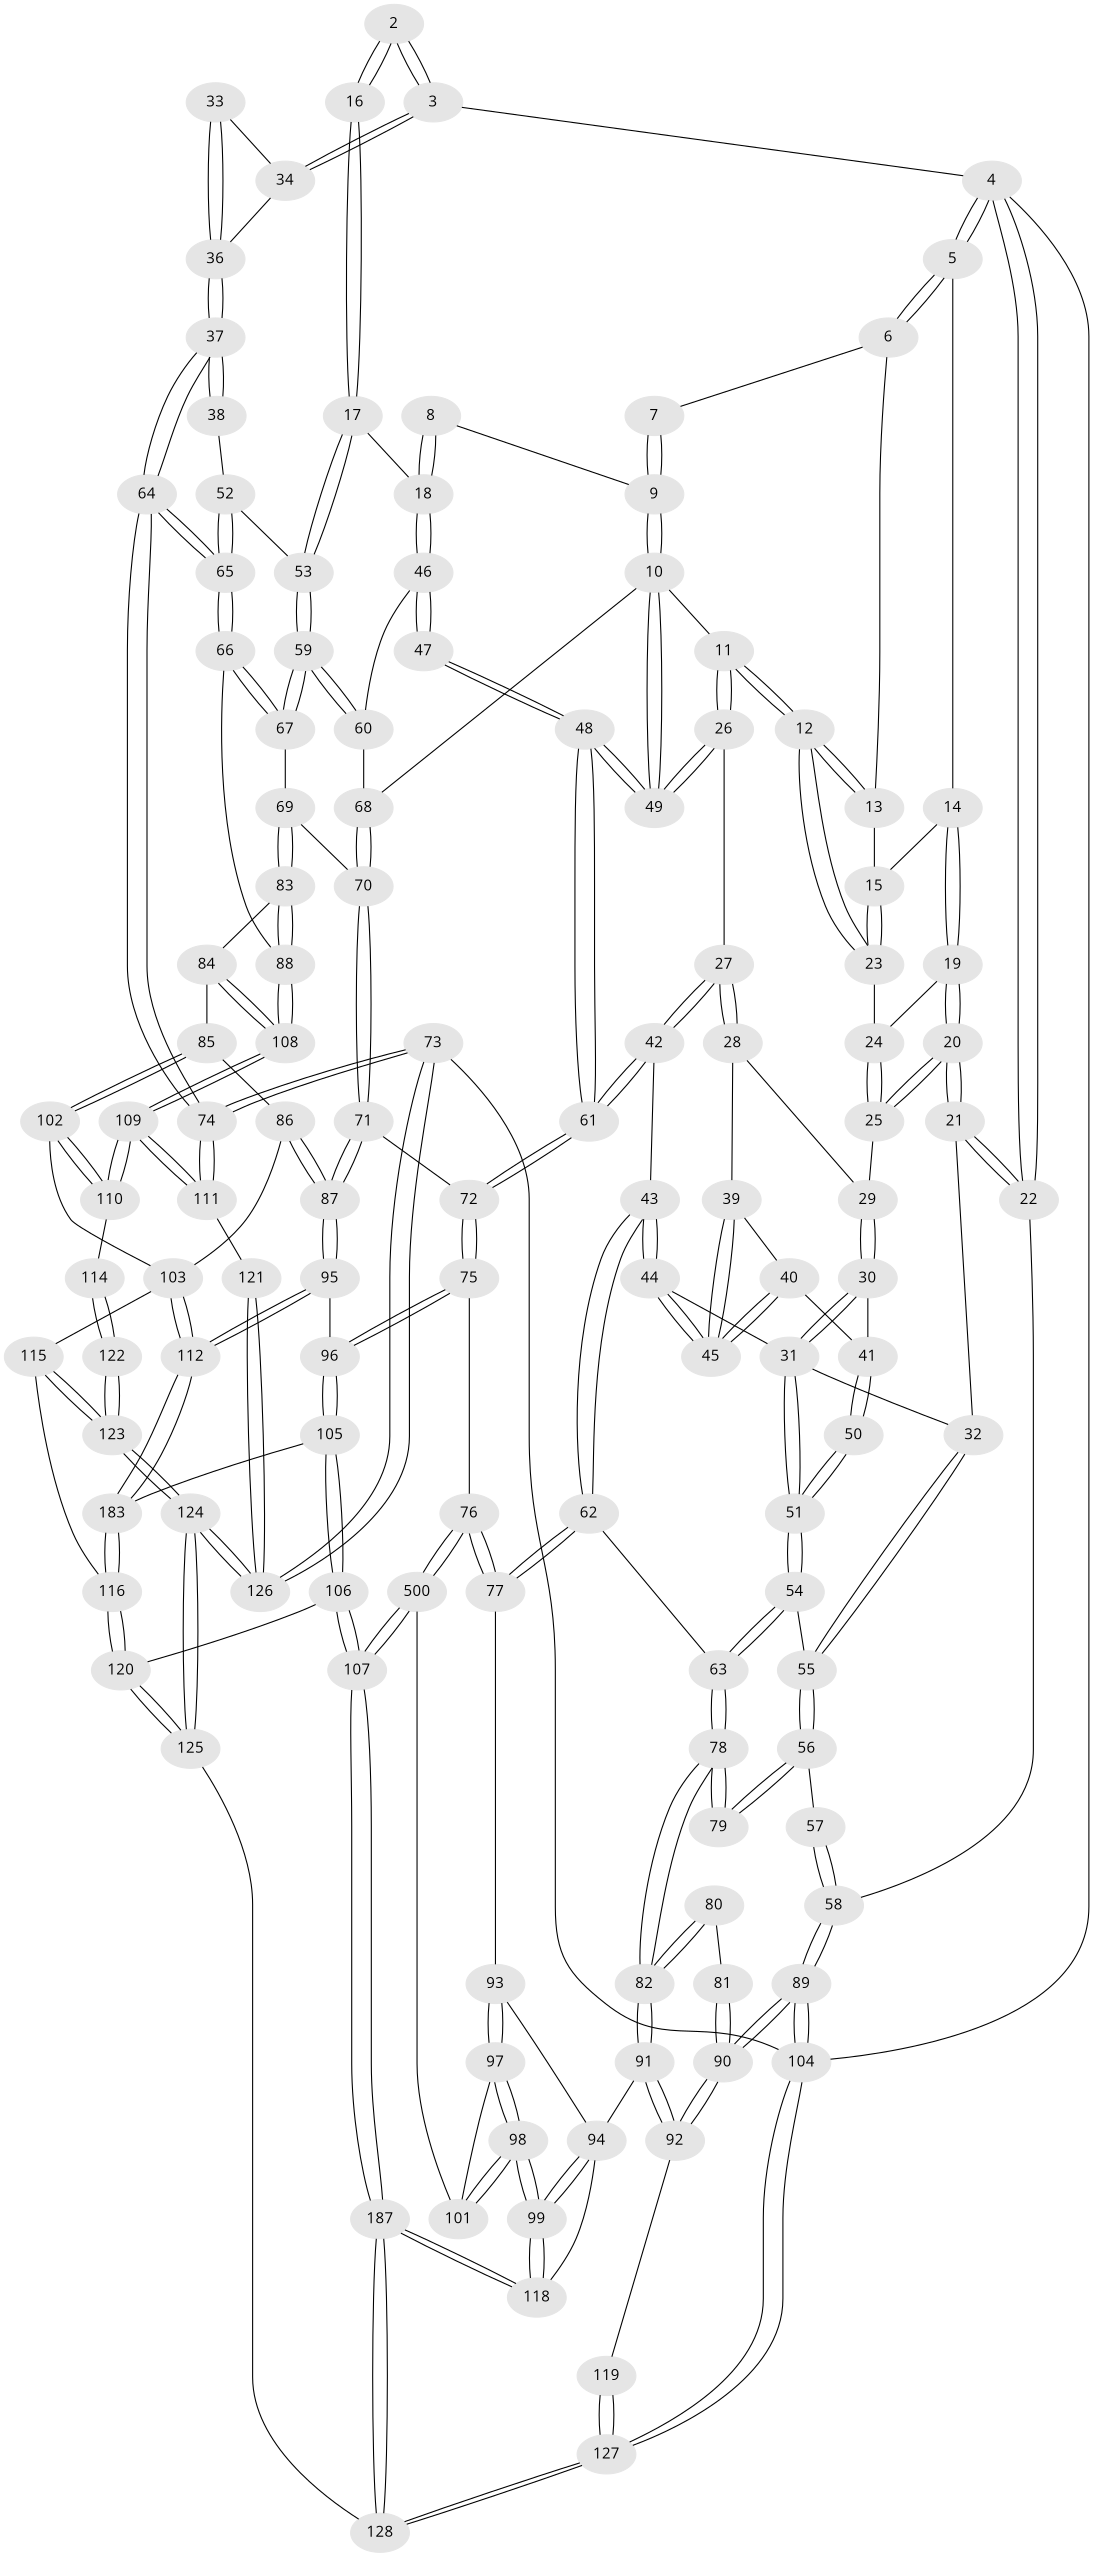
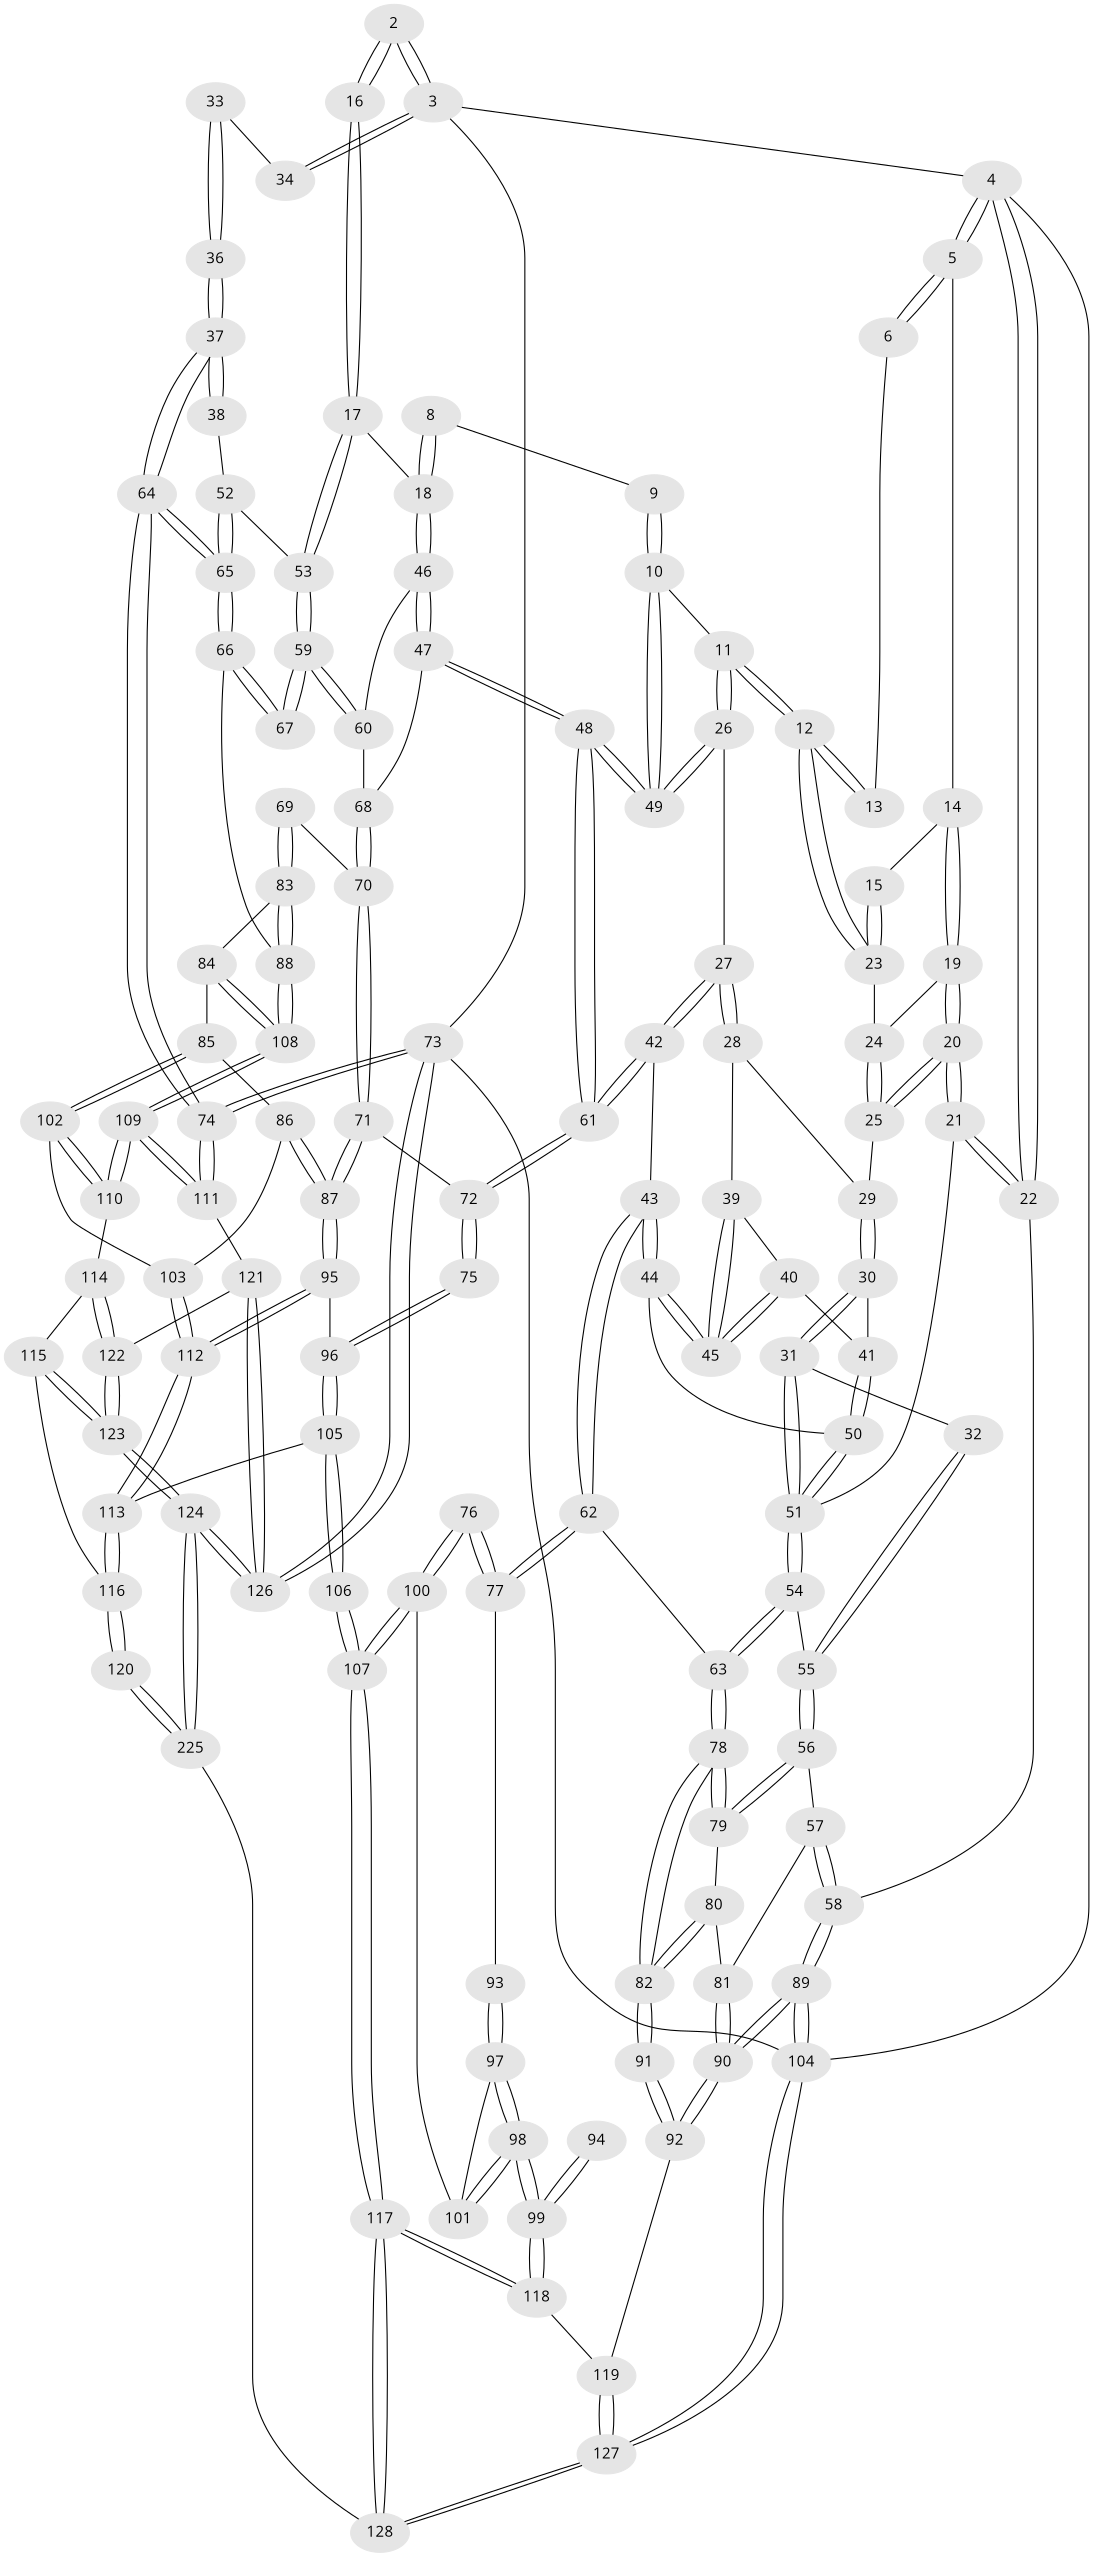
(250, 220) -> none
(654, 416) -> none
none -> (525, 573)
(522, 680) -> (408, 734)
(285, 769) -> none
(874, 847) -> none
(964, 1278) -> (927, 1344)
(703, 1308) -> (704, 1402)
(103, 1318) -> (64, 1318)
none -> (182, 1318)
(469, 1396) -> none
(112, 1514) -> (112, 1514)
(417, 1592) -> (417, 1592)
(232, 1636) -> none
(191, 1749) -> (191, 1749)
none -> (716, 1866)
none -> (769, 1905)
(547, 2062) -> none
(621, 2102) -> none
(380, 2219) -> (380, 2219)
(582, 2223) -> (572, 2337)
